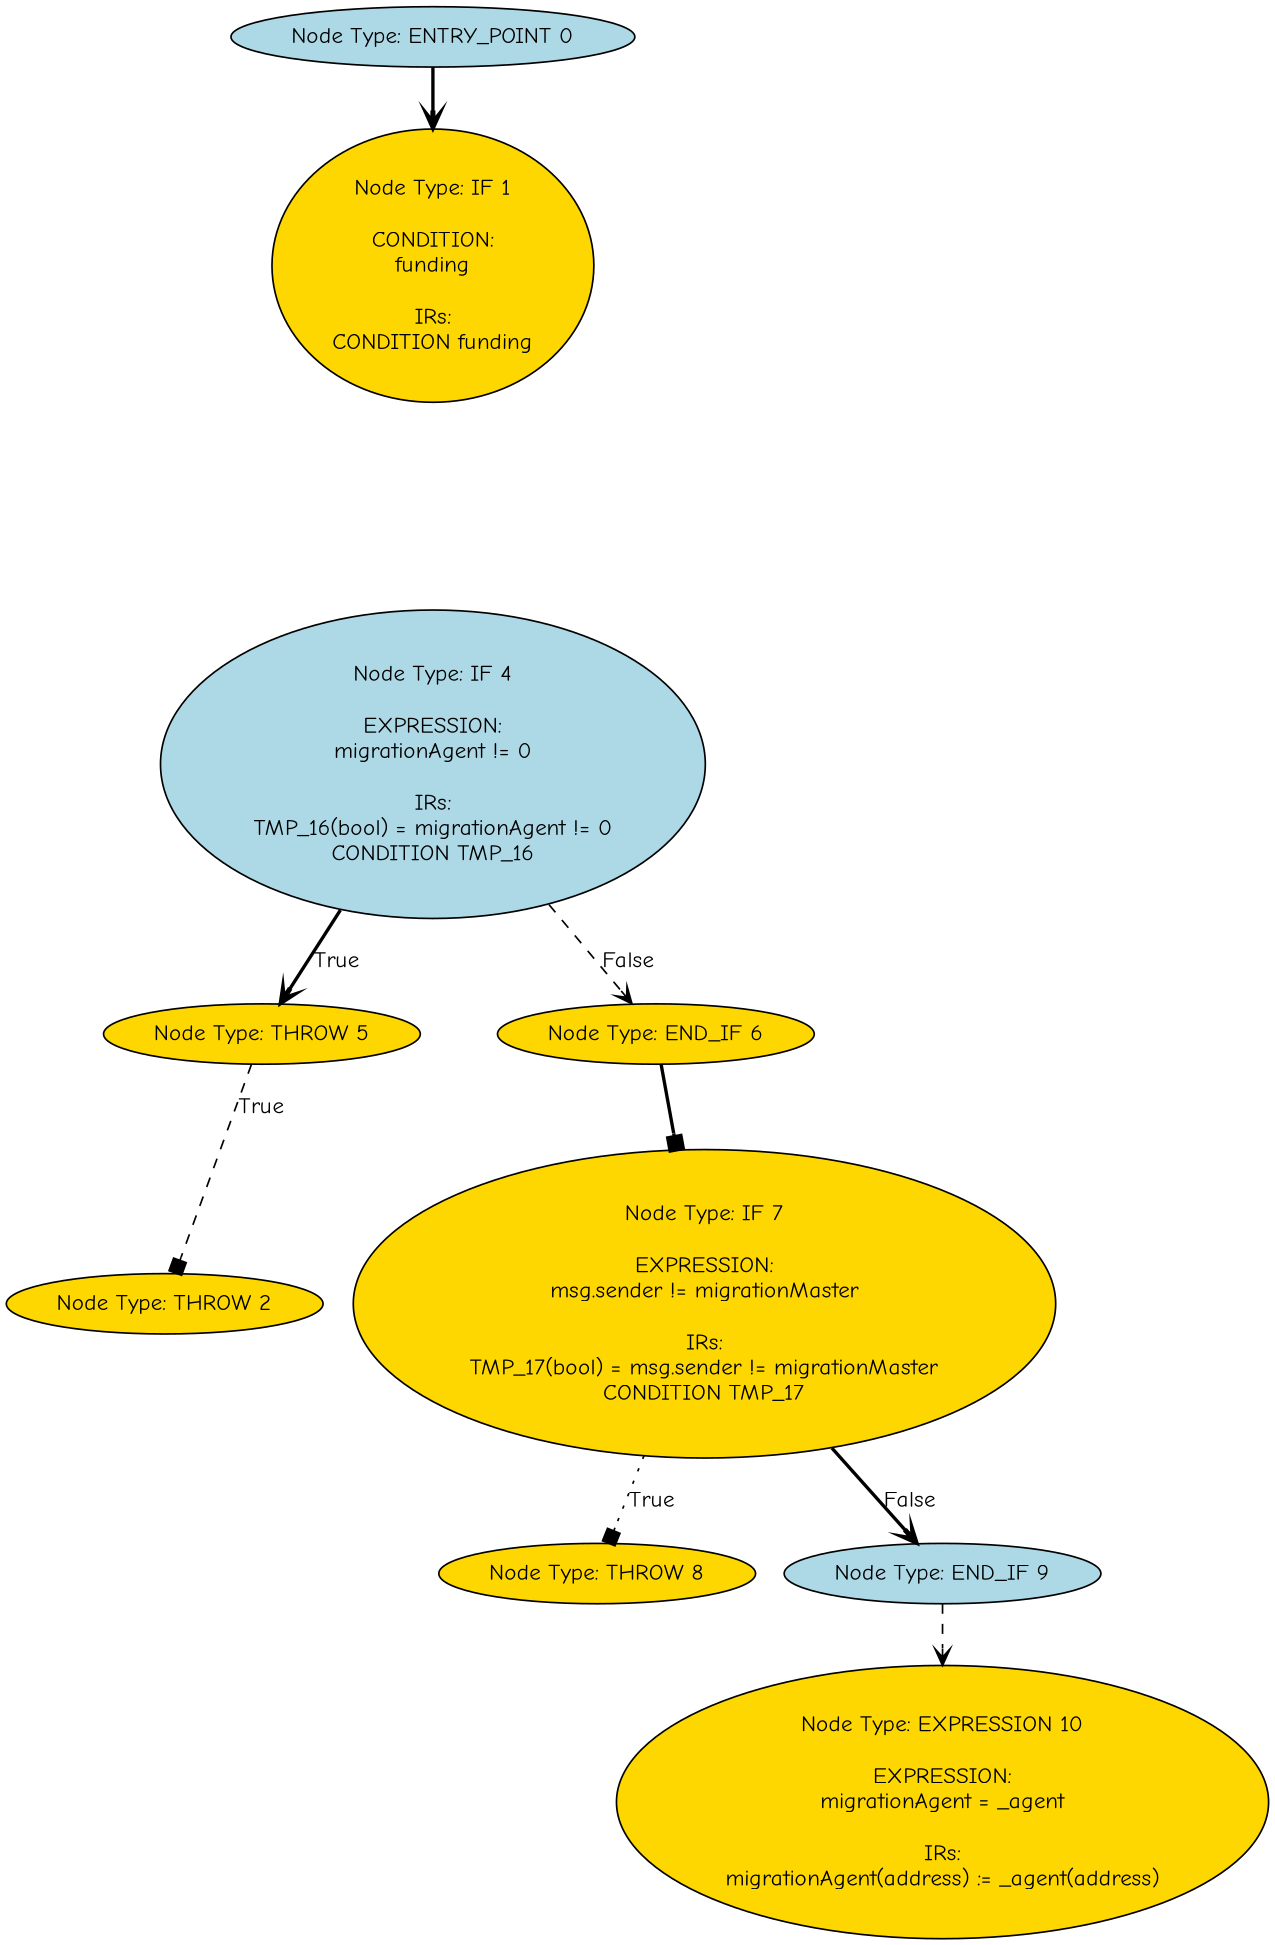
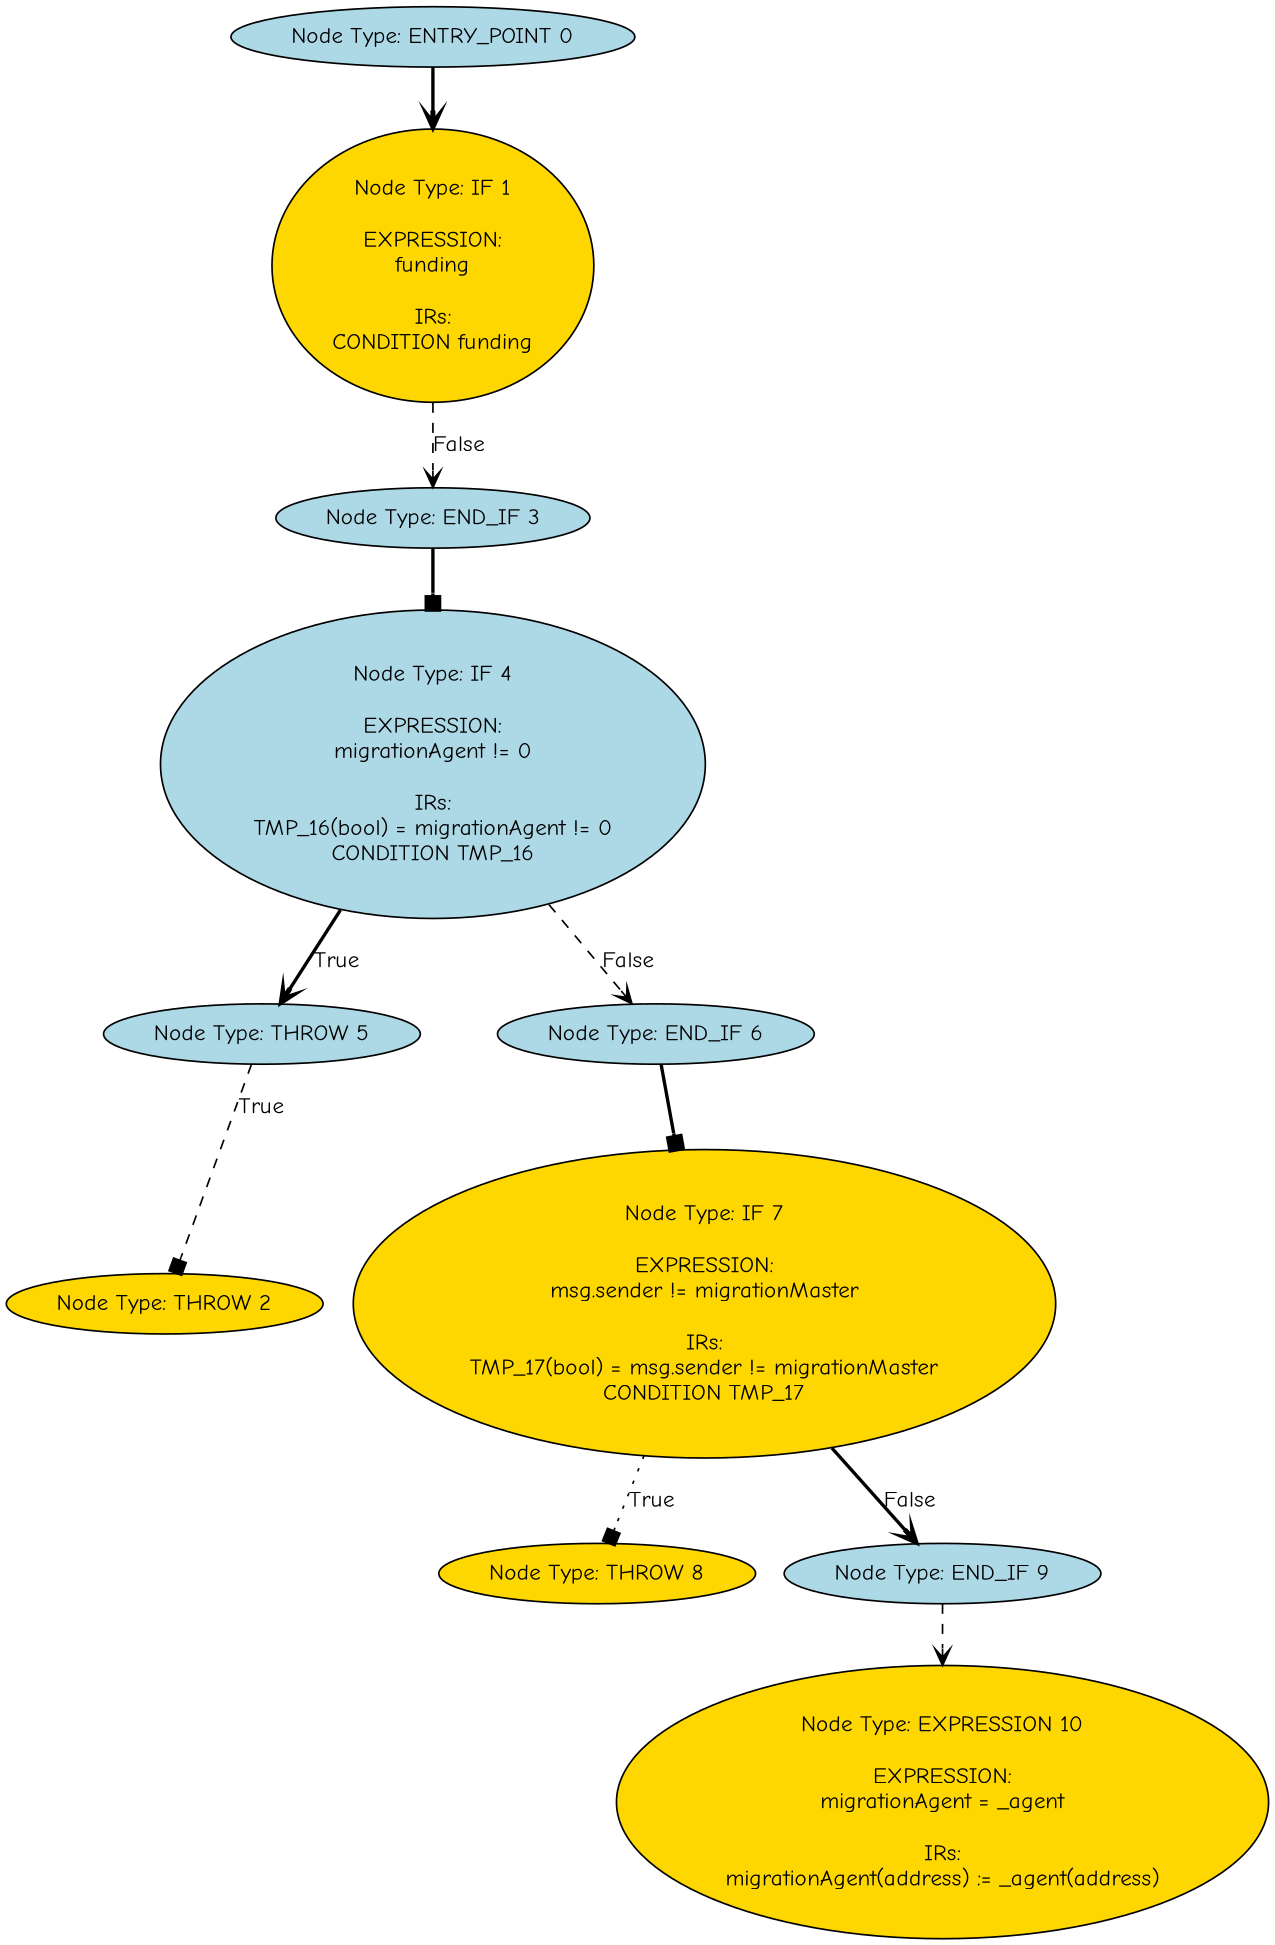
(433, 266) -> (433, 266)
none -> (433, 518)
(262, 1034) -> (262, 1034)
(656, 1034) -> (656, 1034)
